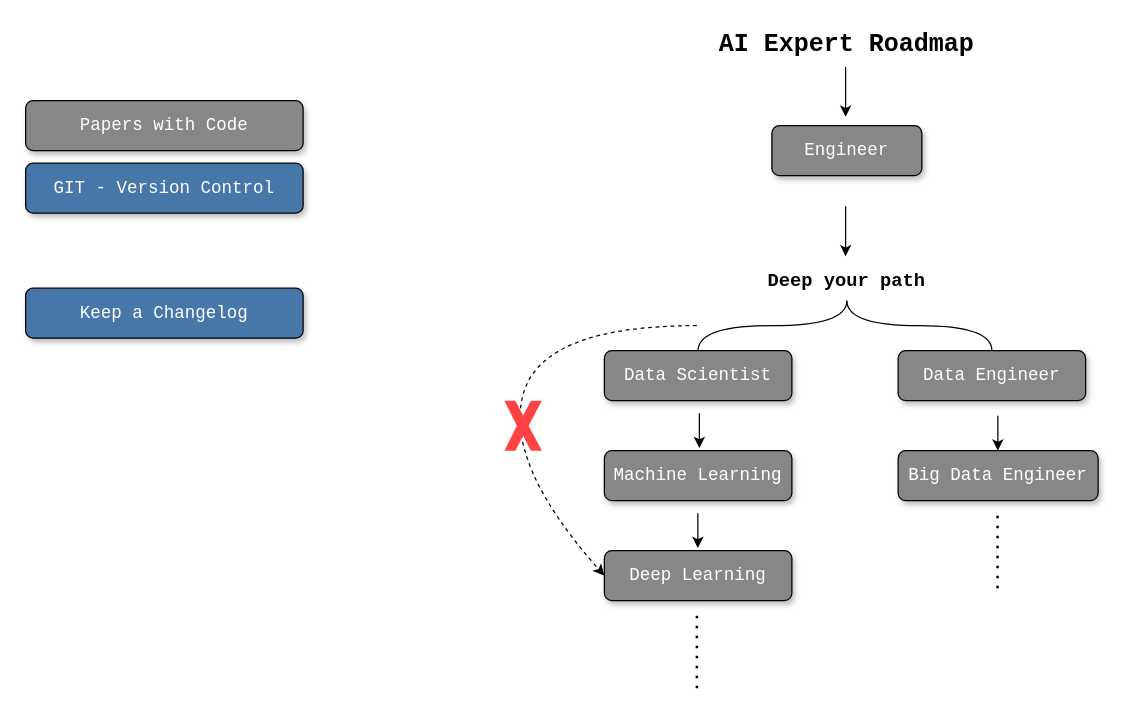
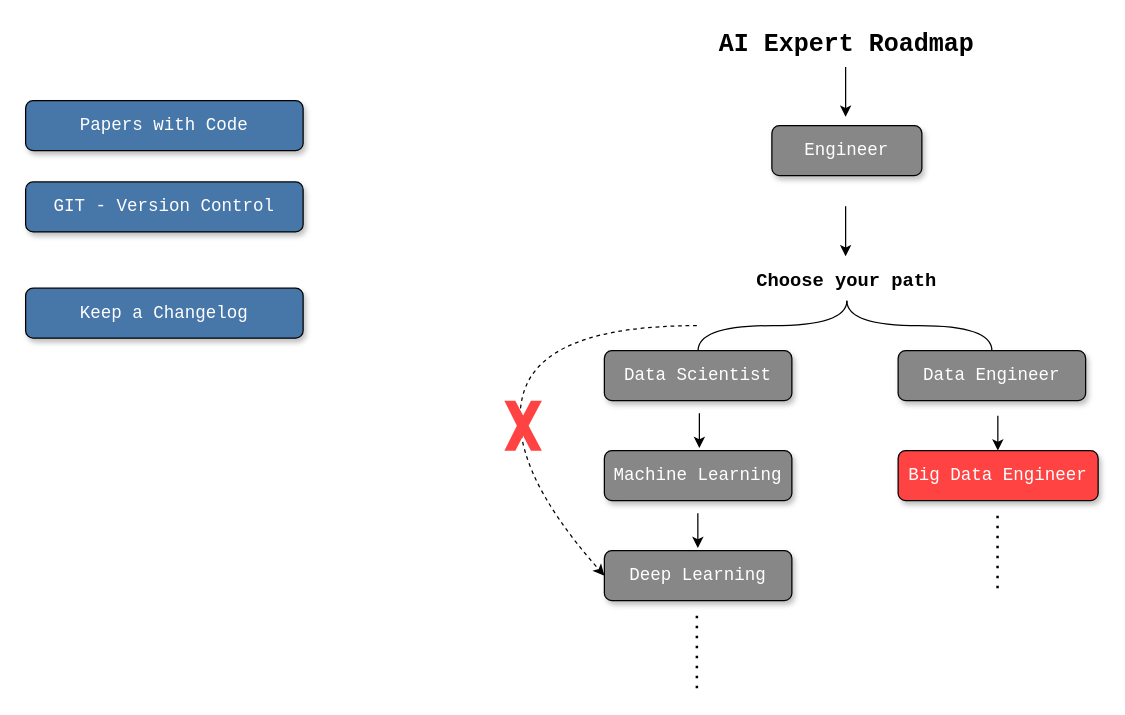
(164, 126) -> (164, 126)
(164, 188) -> (164, 207)
(847, 282) -> (847, 282)
(998, 476) -> (998, 476)
